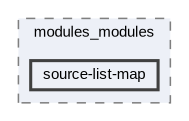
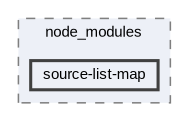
(94, 33) -> (94, 33)
